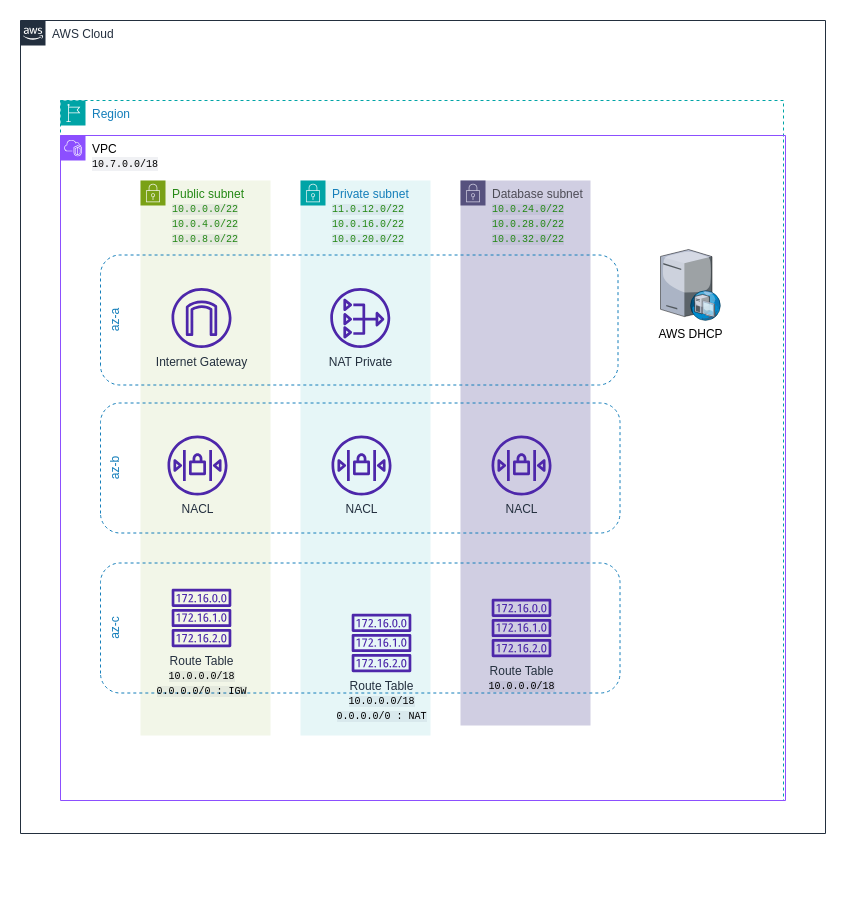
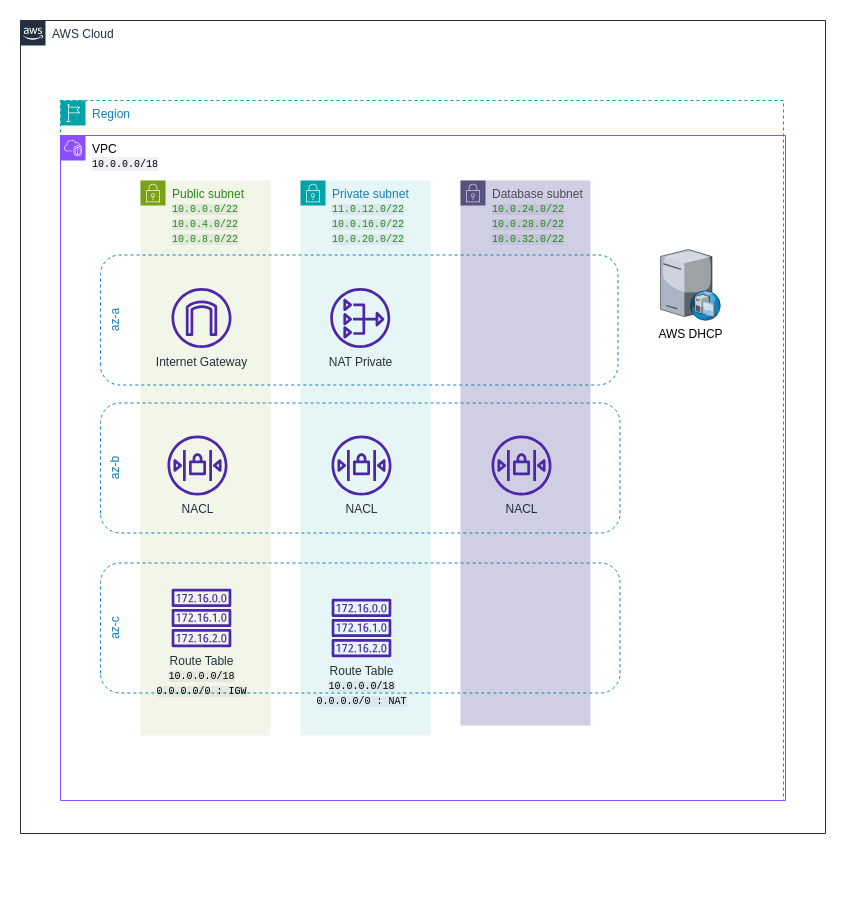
(125, 157) -> (125, 157)
(522, 628) -> none
(382, 643) -> (362, 628)
